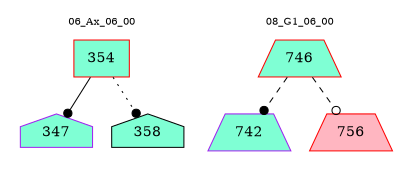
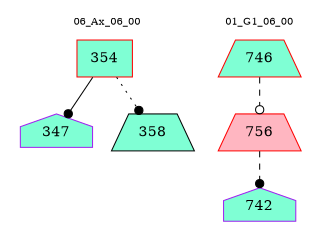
(300, 22) -> (260, 22)
(277, 92) -> (260, 165)
(148, 132) -> (153, 132)
(249, 132) -> (260, 206)
